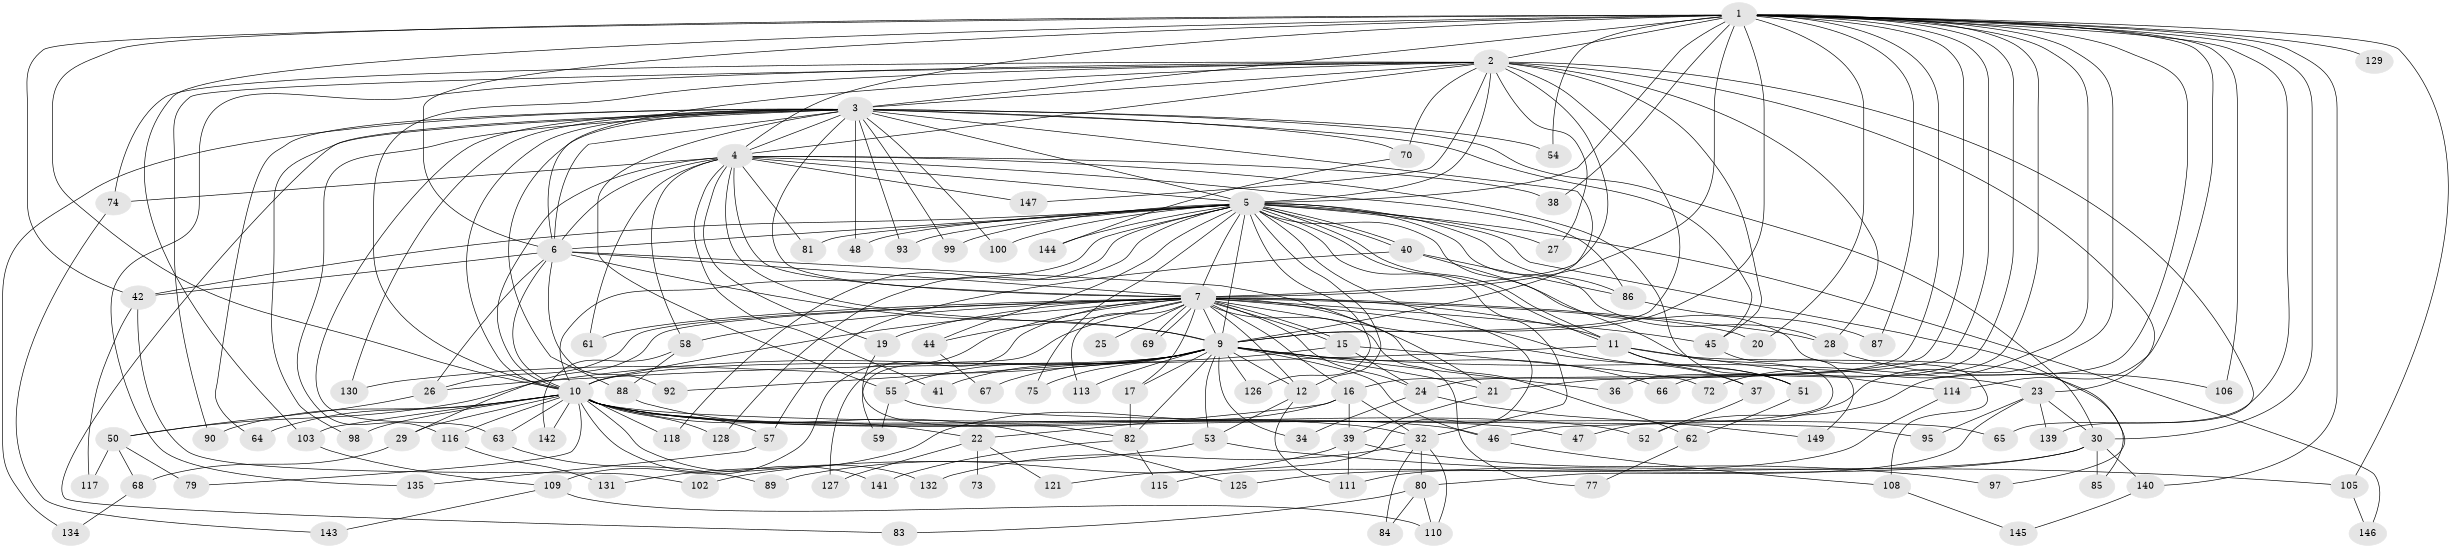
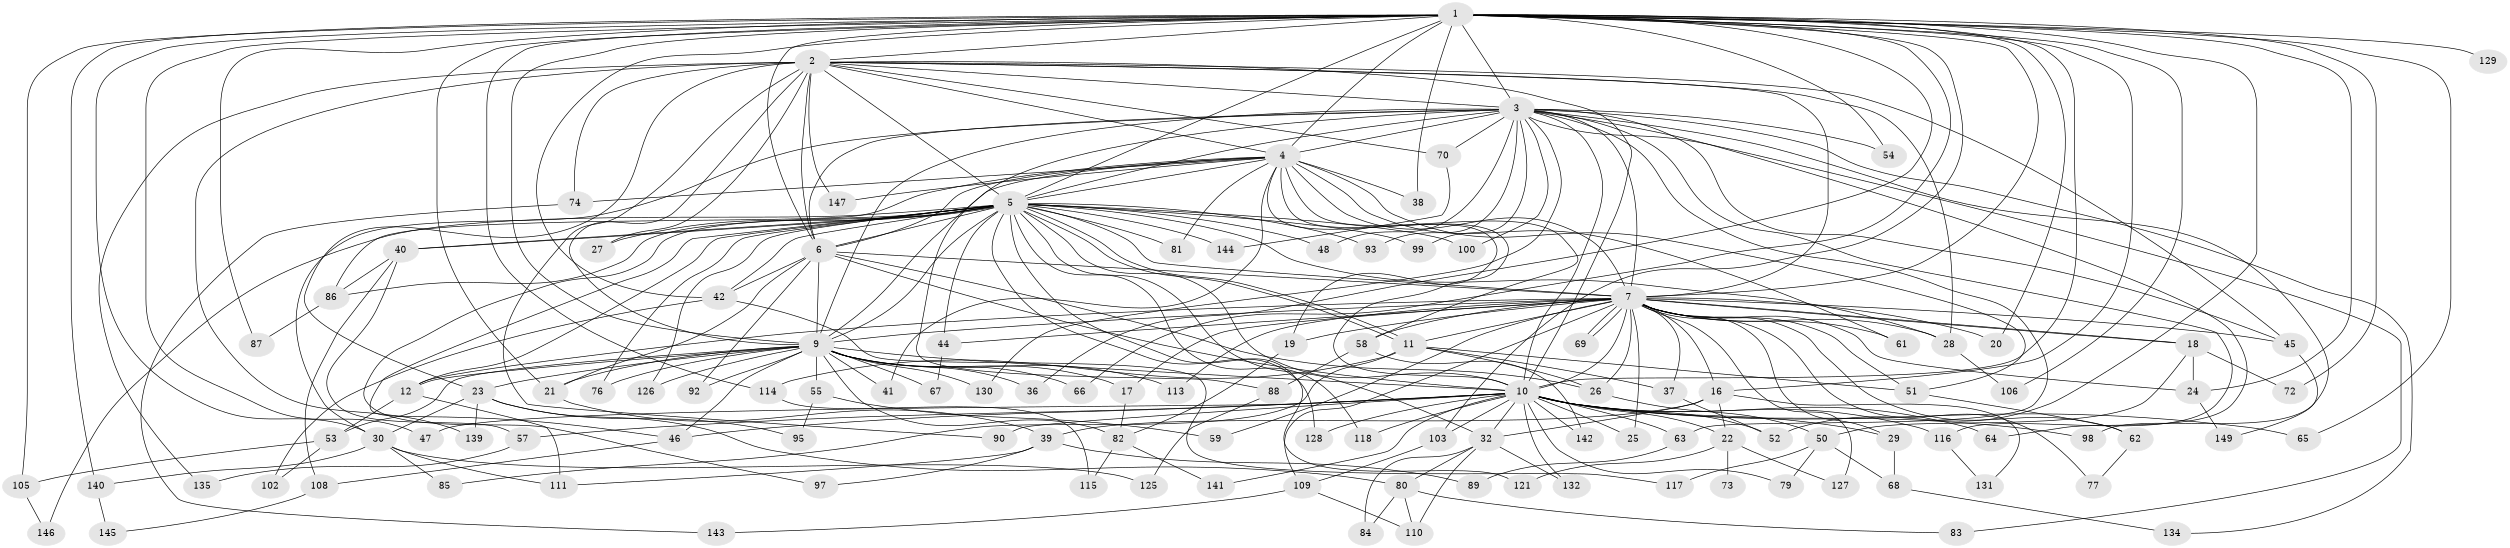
(598, 219) -> none
(1343, 345) -> (2193, 345)
(1033, 392) -> (598, 392)
none -> (1567, 410)
(1302, 439) -> none
